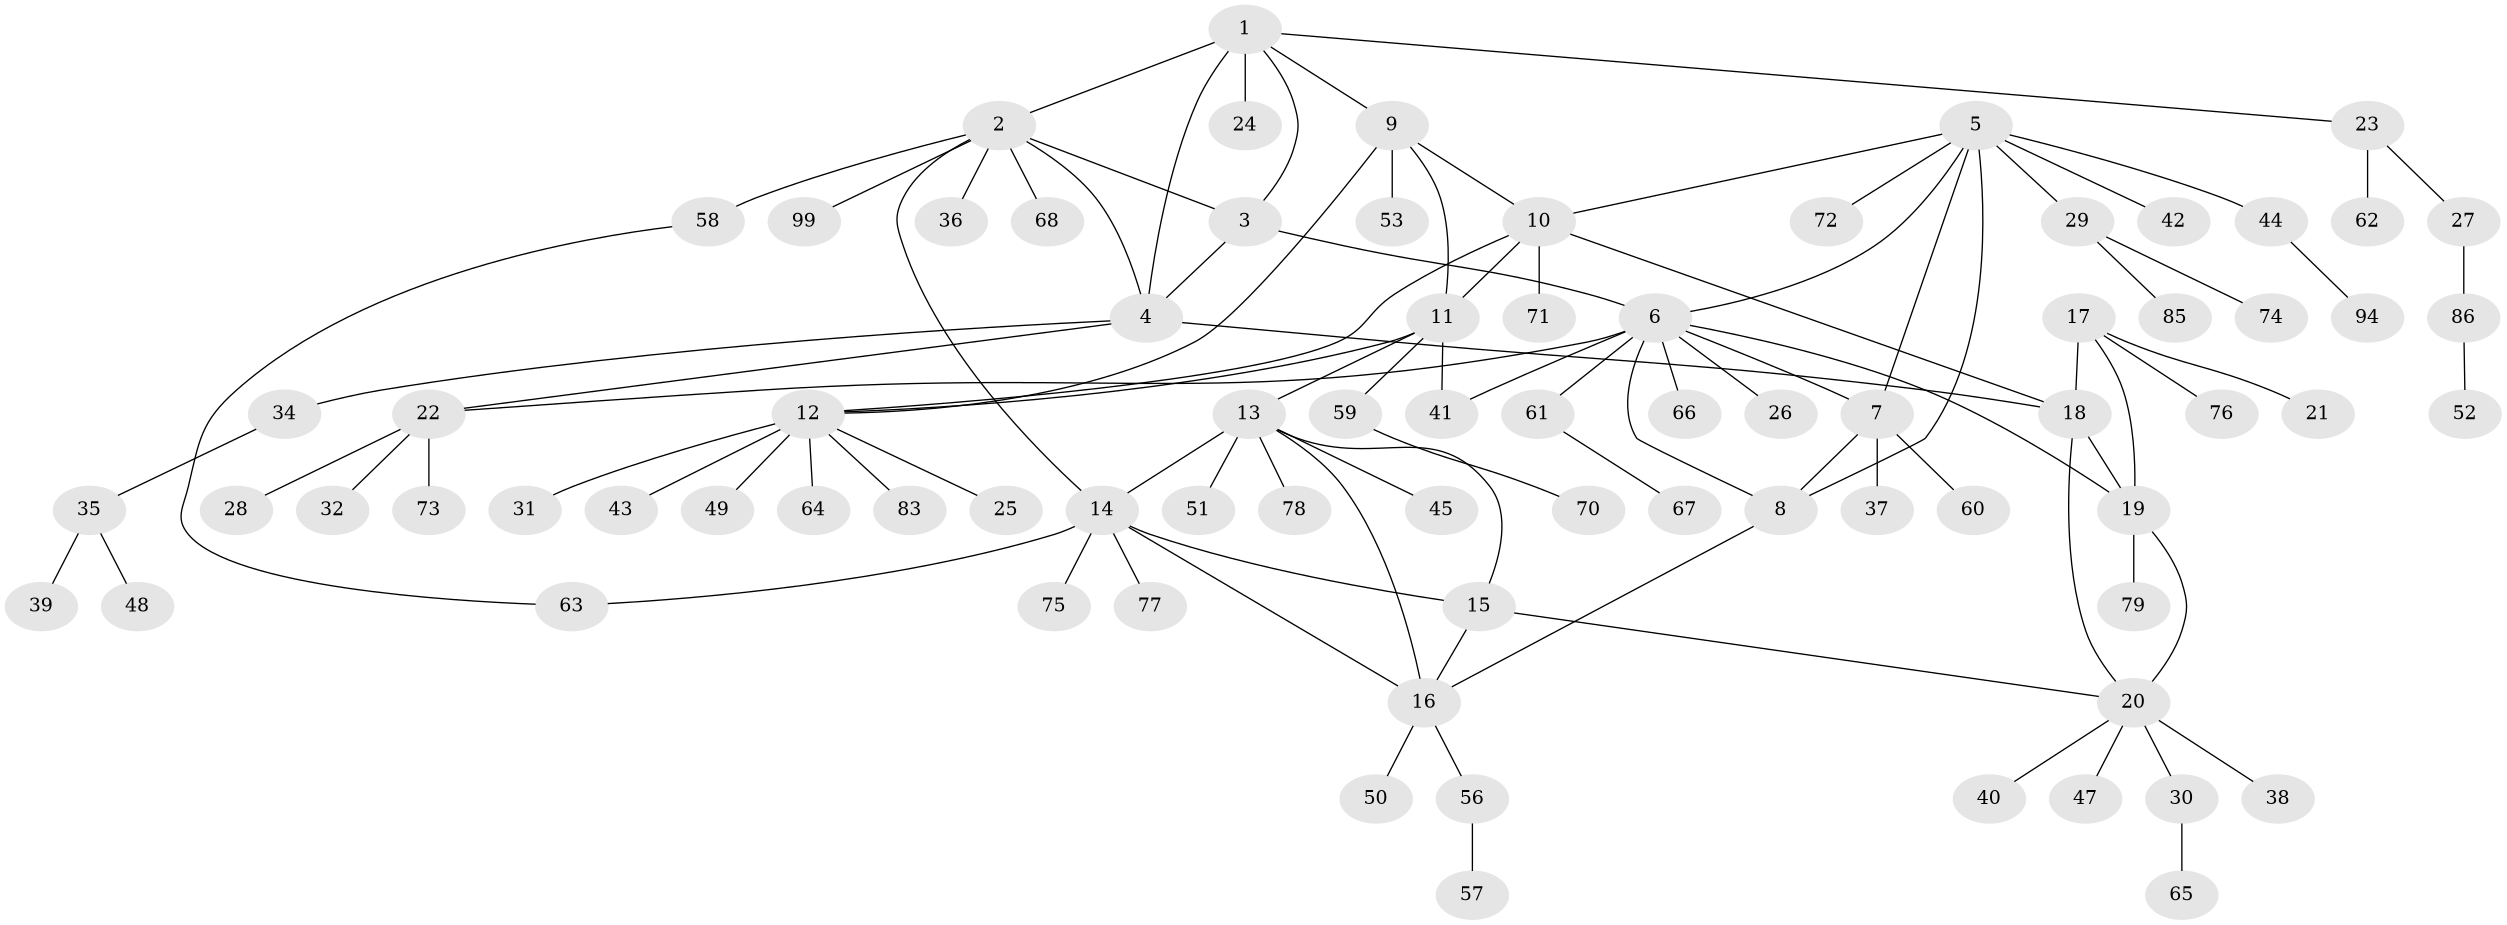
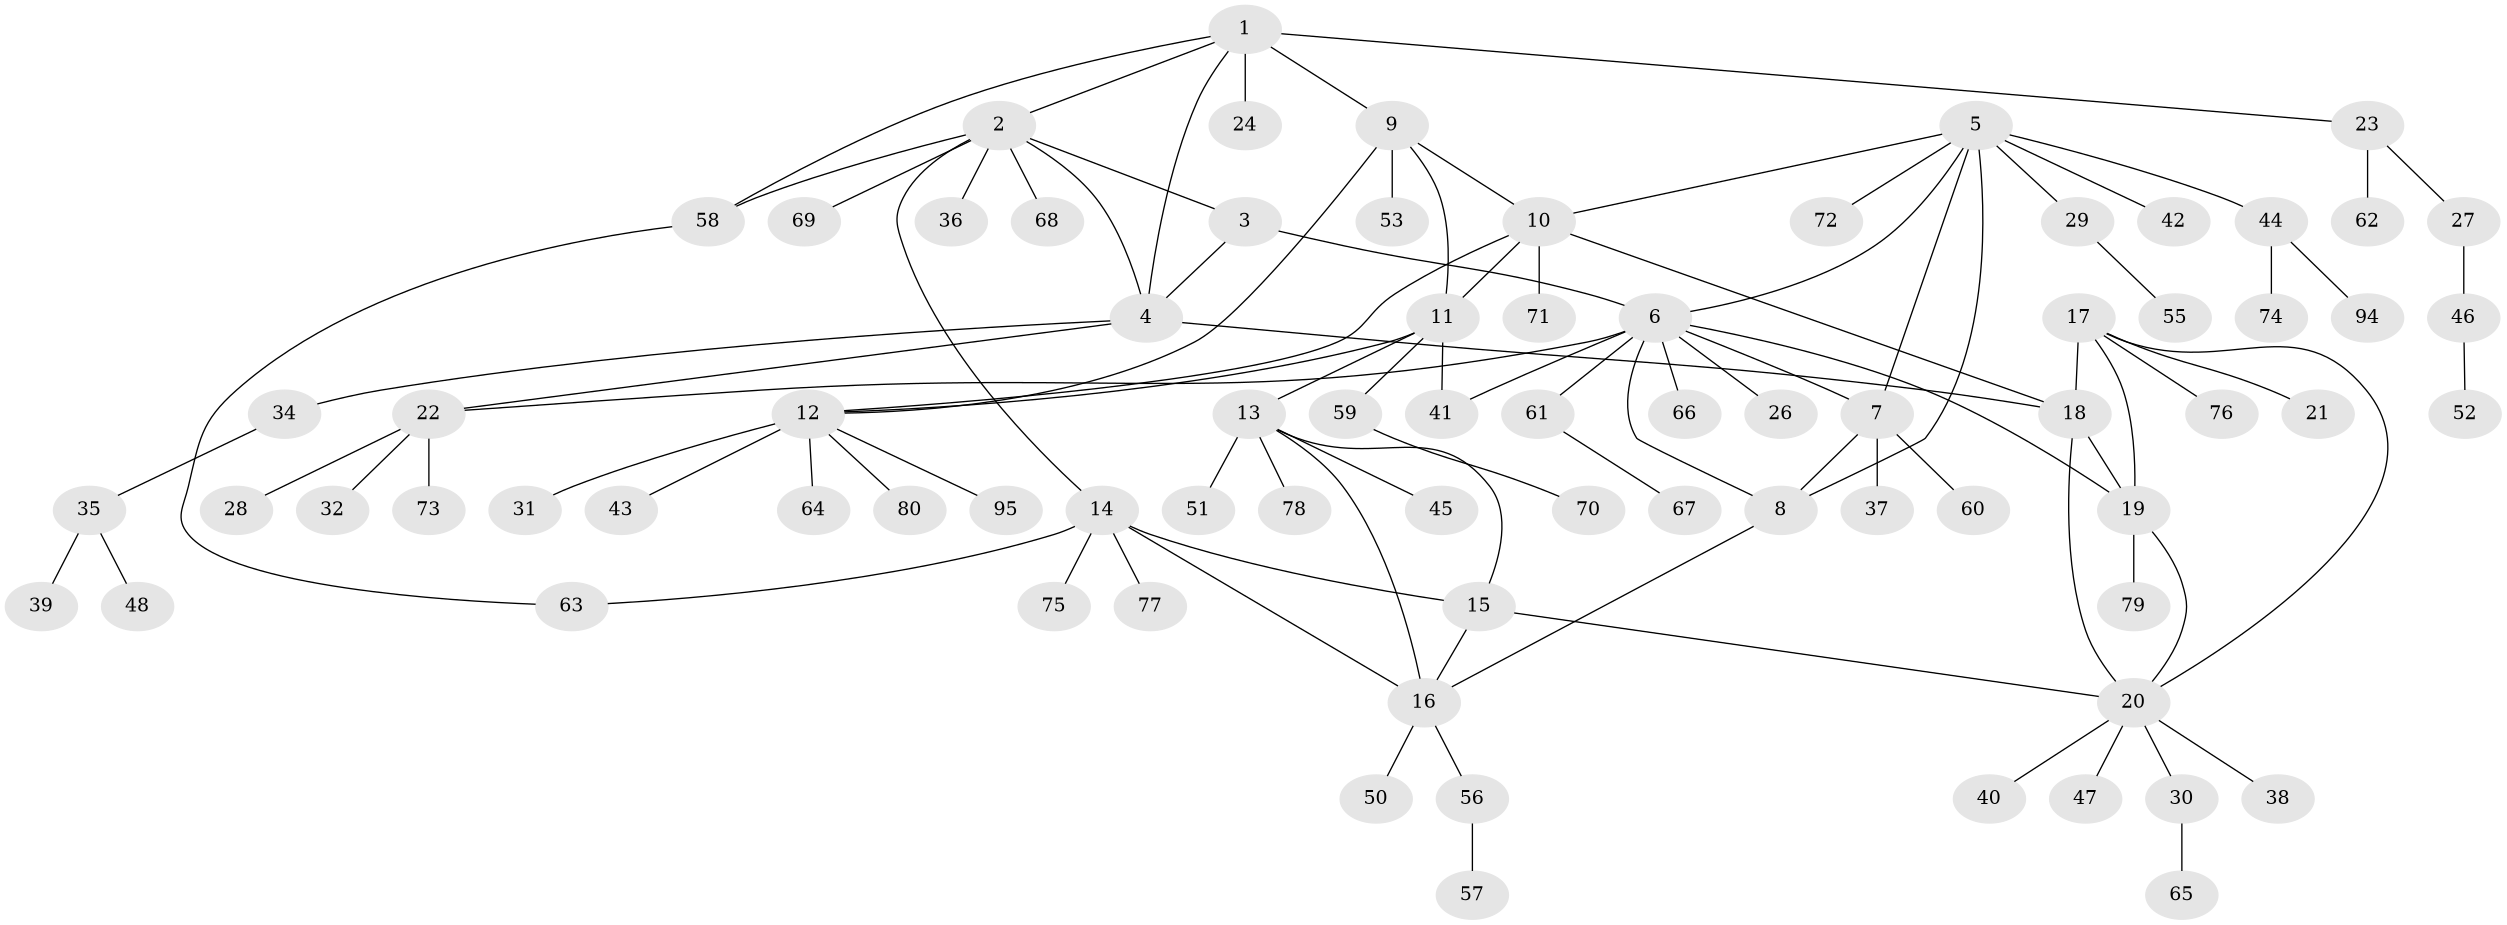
(1298, 126) -> (964, 97)
(804, 222) -> (804, 222)
(2174, 270) -> (2271, 270)
(2175, 318) -> (2175, 318)
(2464, 318) -> (2464, 318)
none -> (2385, 449)
(1176, 462) -> none
(717, 510) -> none
(910, 510) -> (910, 510)
(1006, 510) -> (1006, 510)
